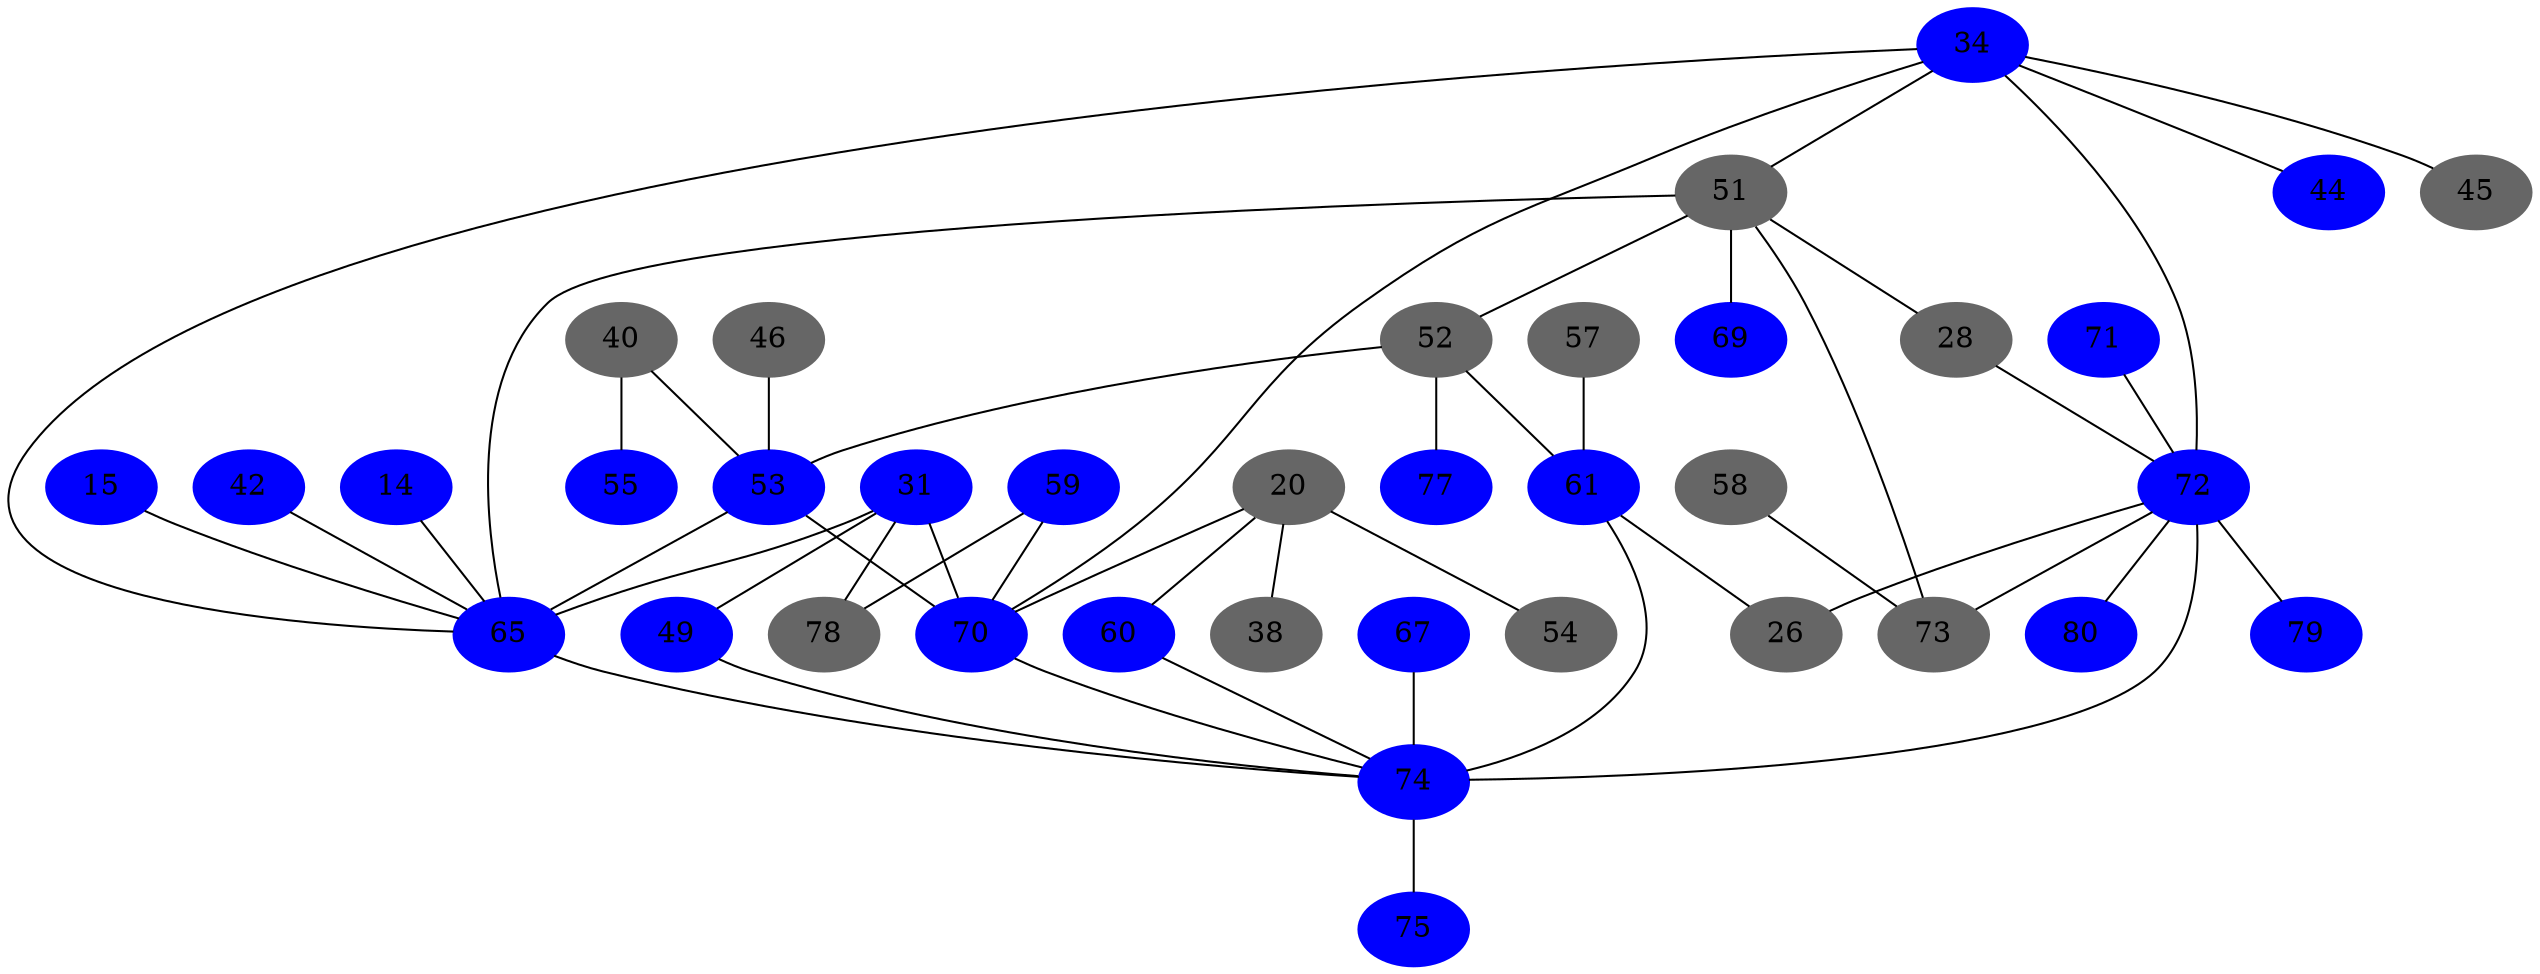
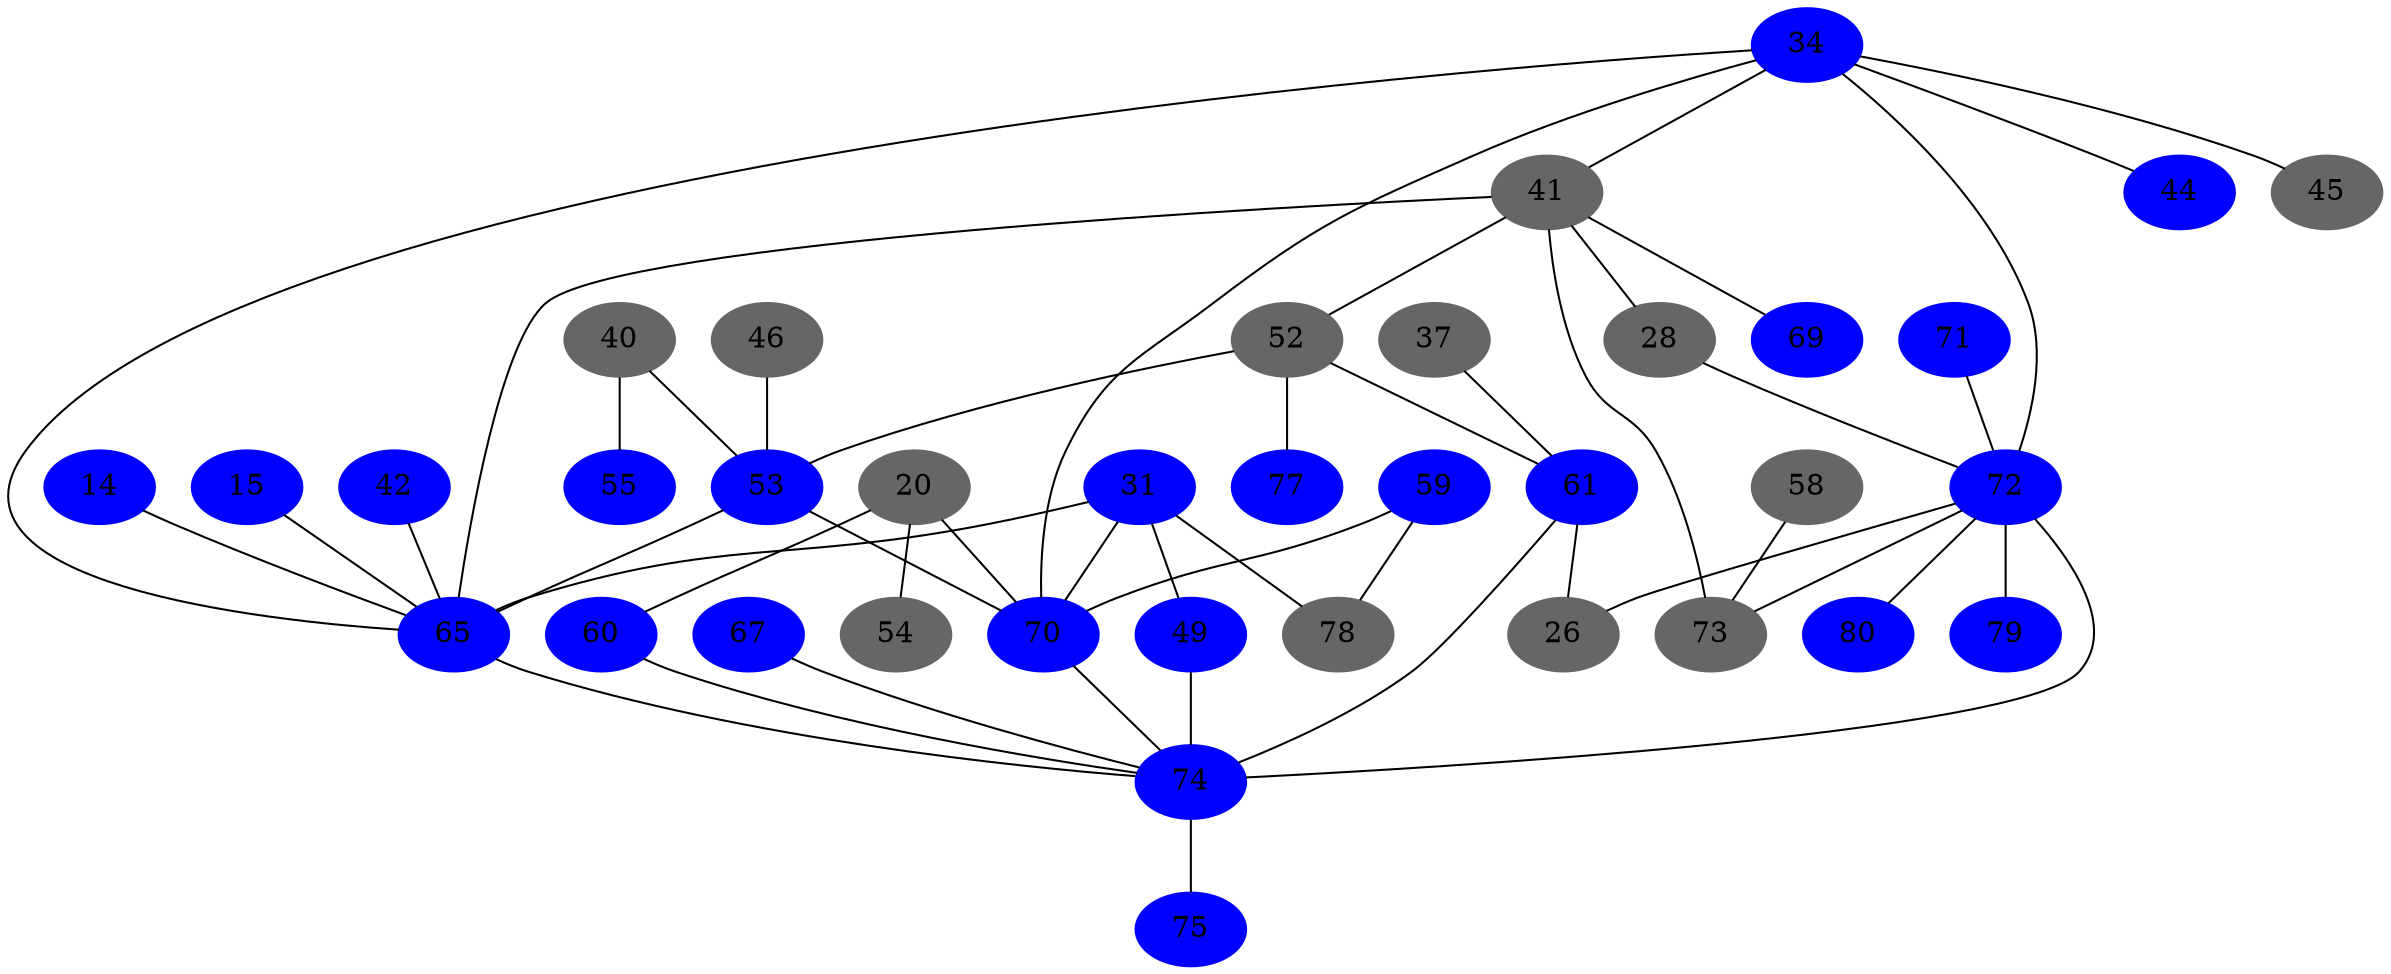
(1731, 192) -> (1547, 192)
(1584, 340) -> (1434, 340)
(1266, 635) -> none
